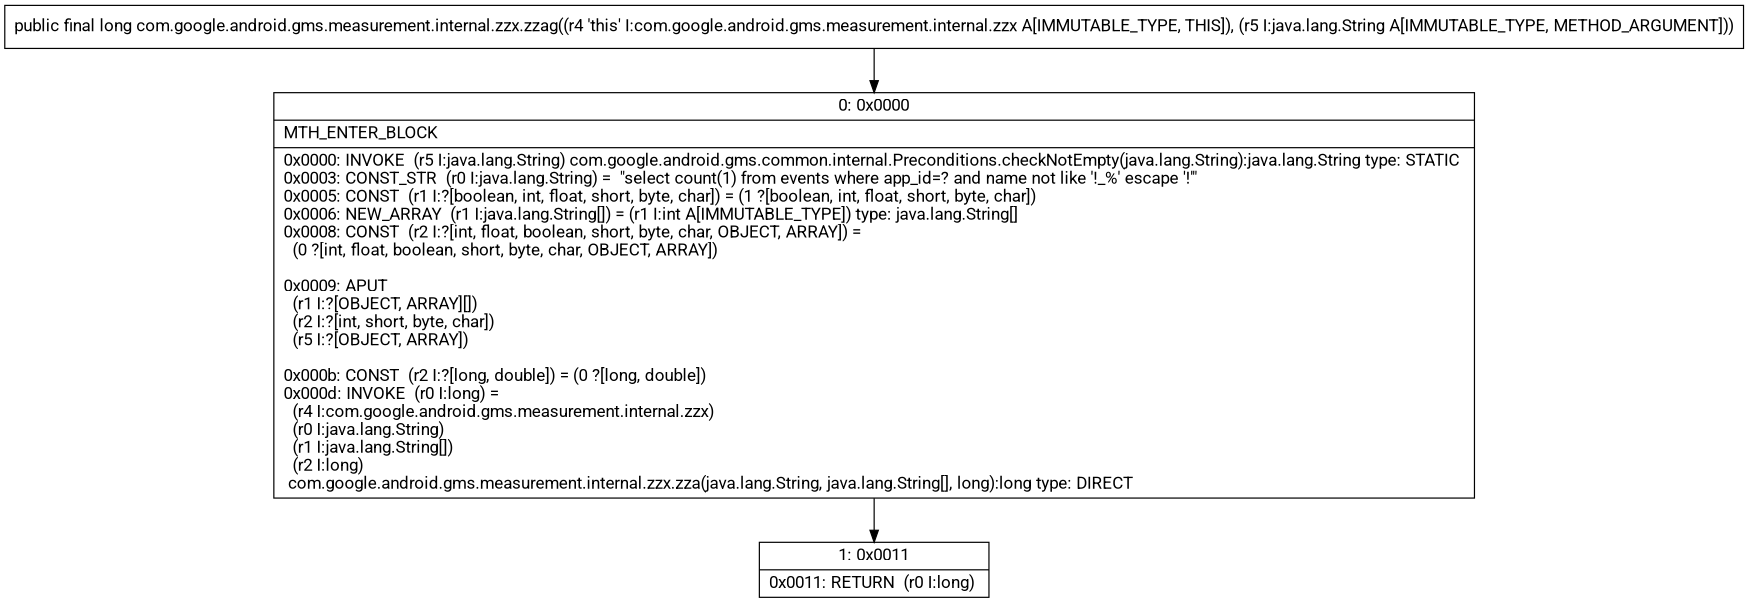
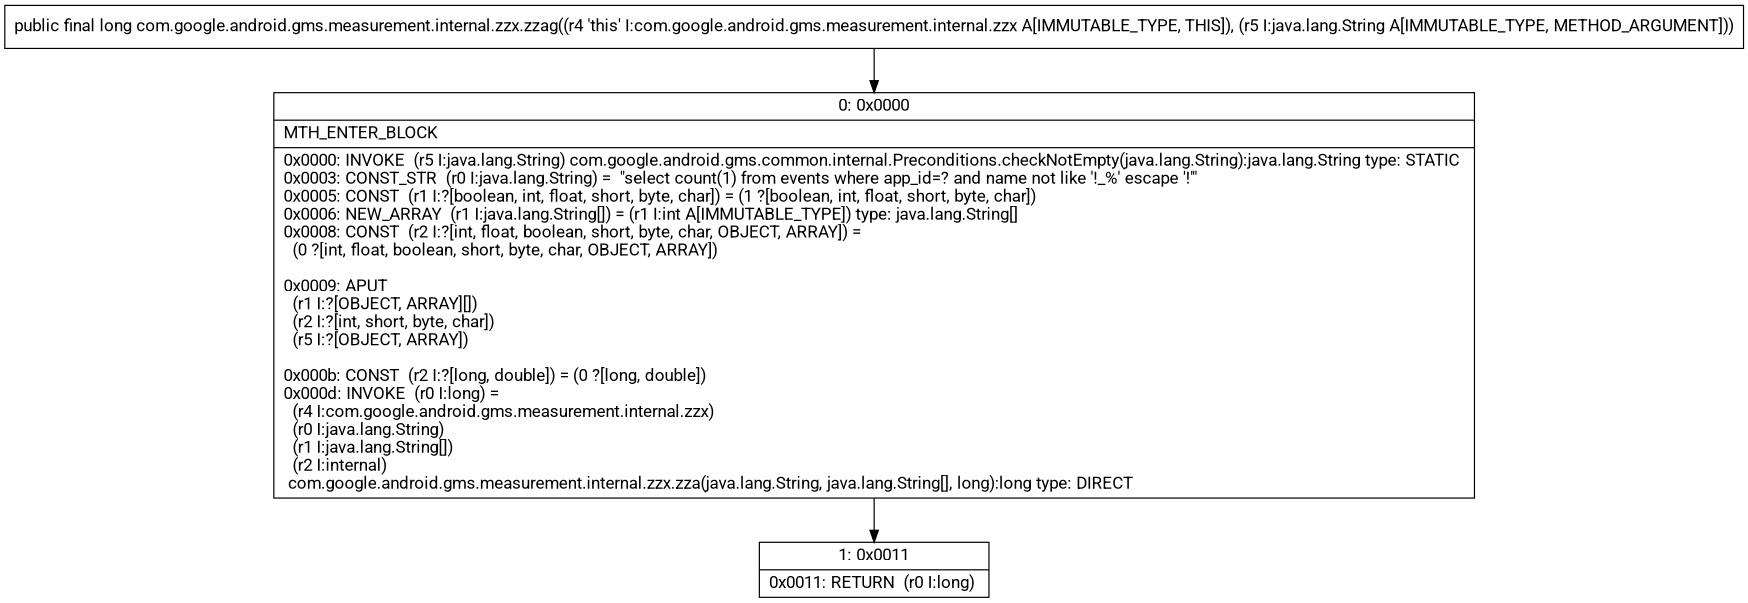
(323, 466) -> (335, 466)
